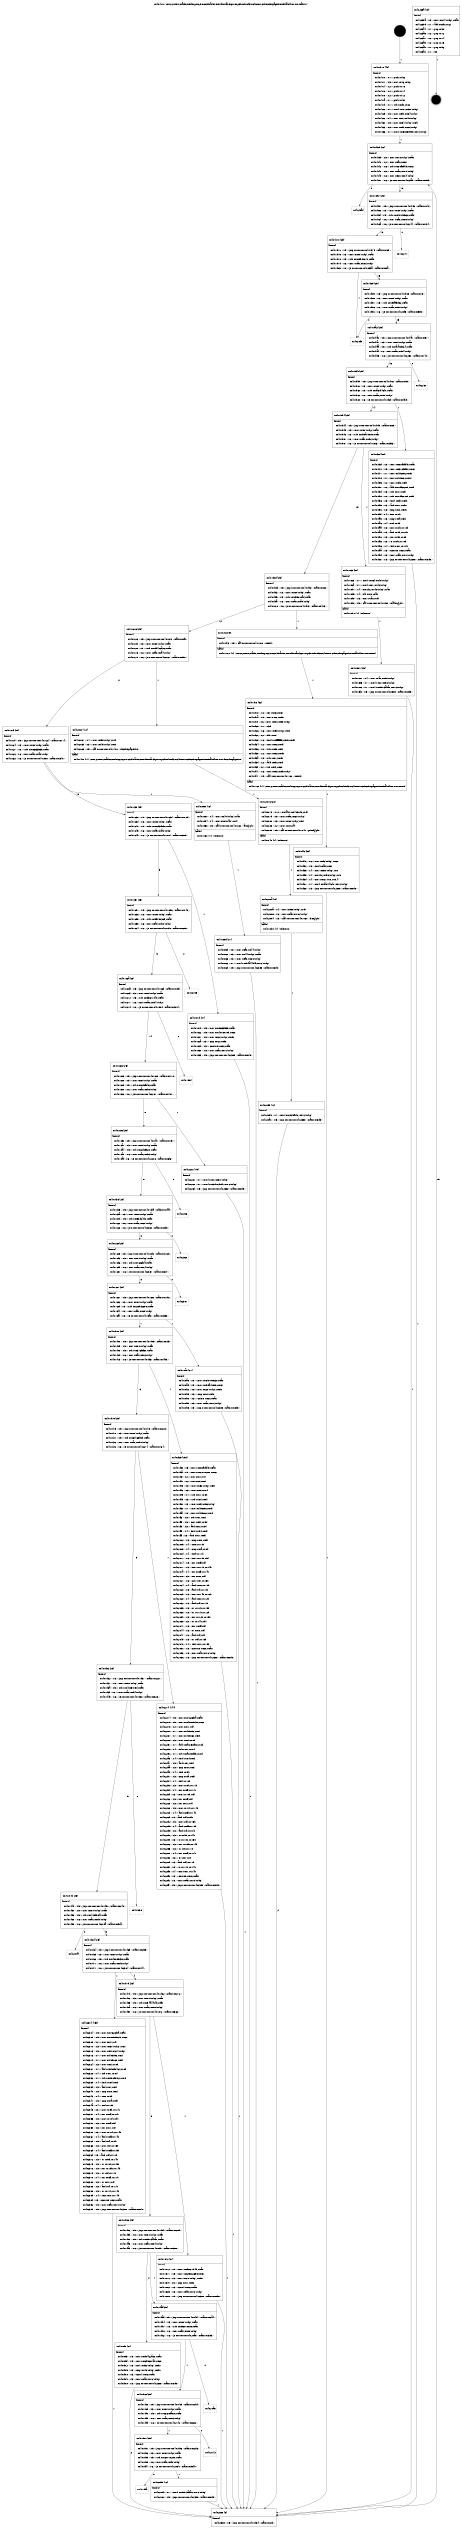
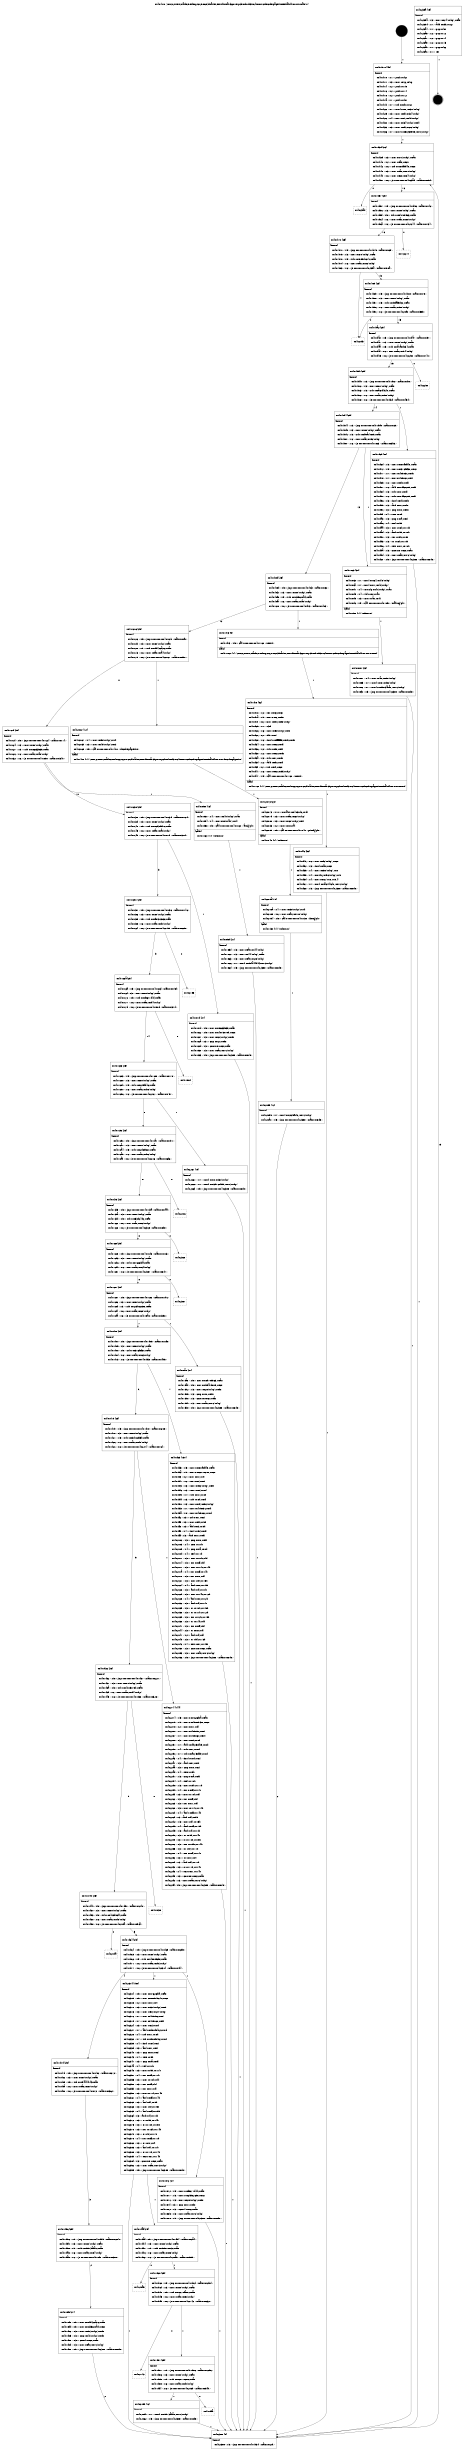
(173, 2135) -> (208, 2072)
(151, 2278) -> (149, 2199)
